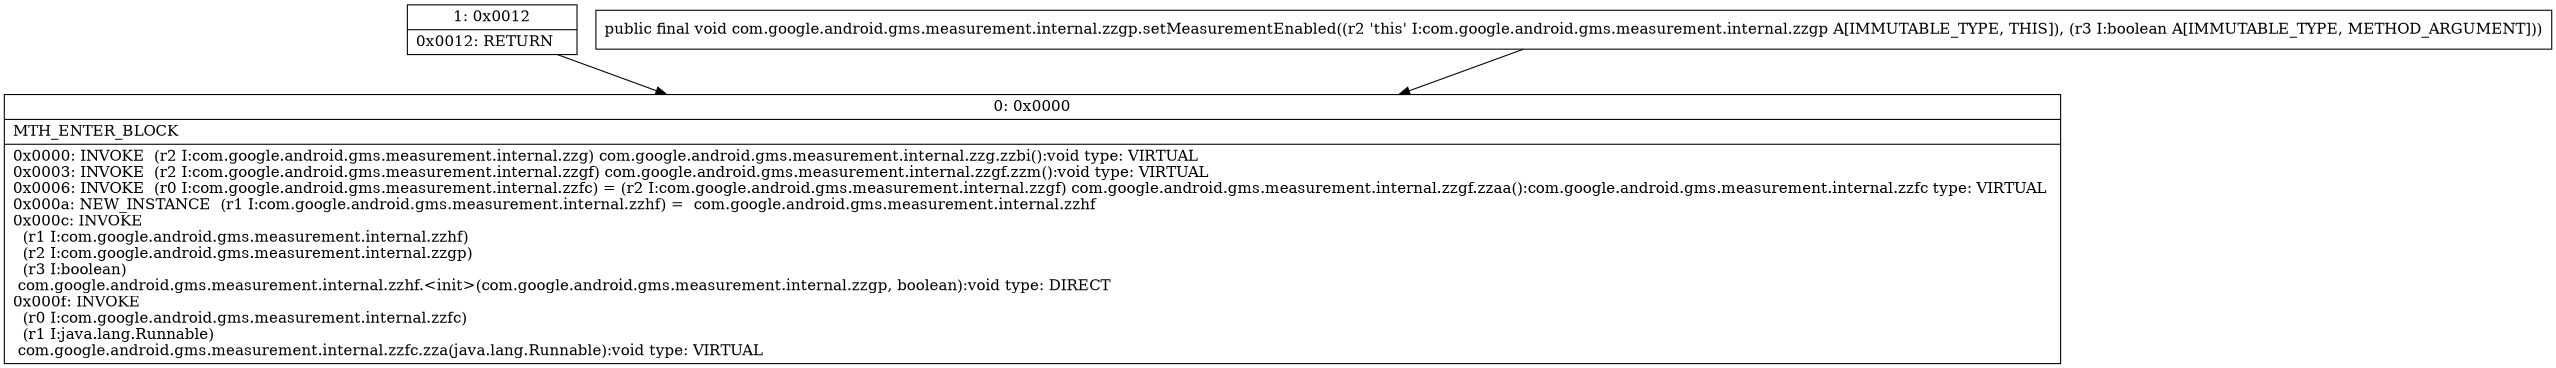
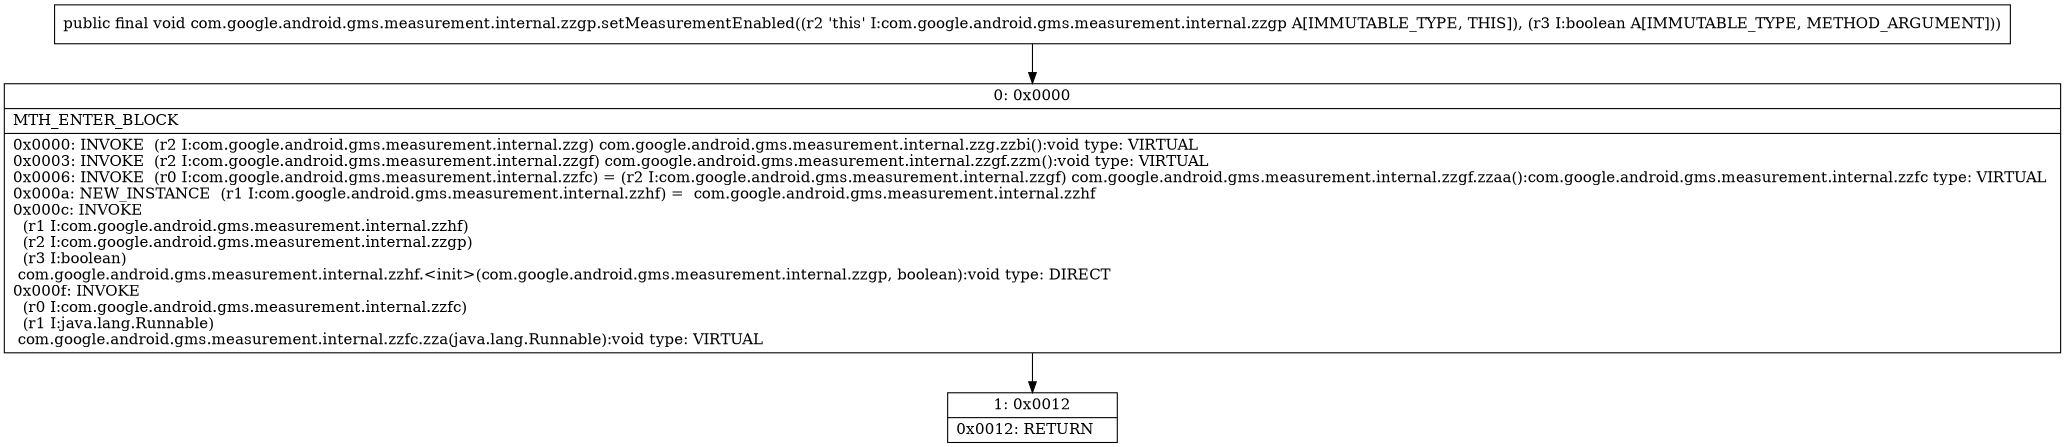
(607, 73) -> (1032, 367)
